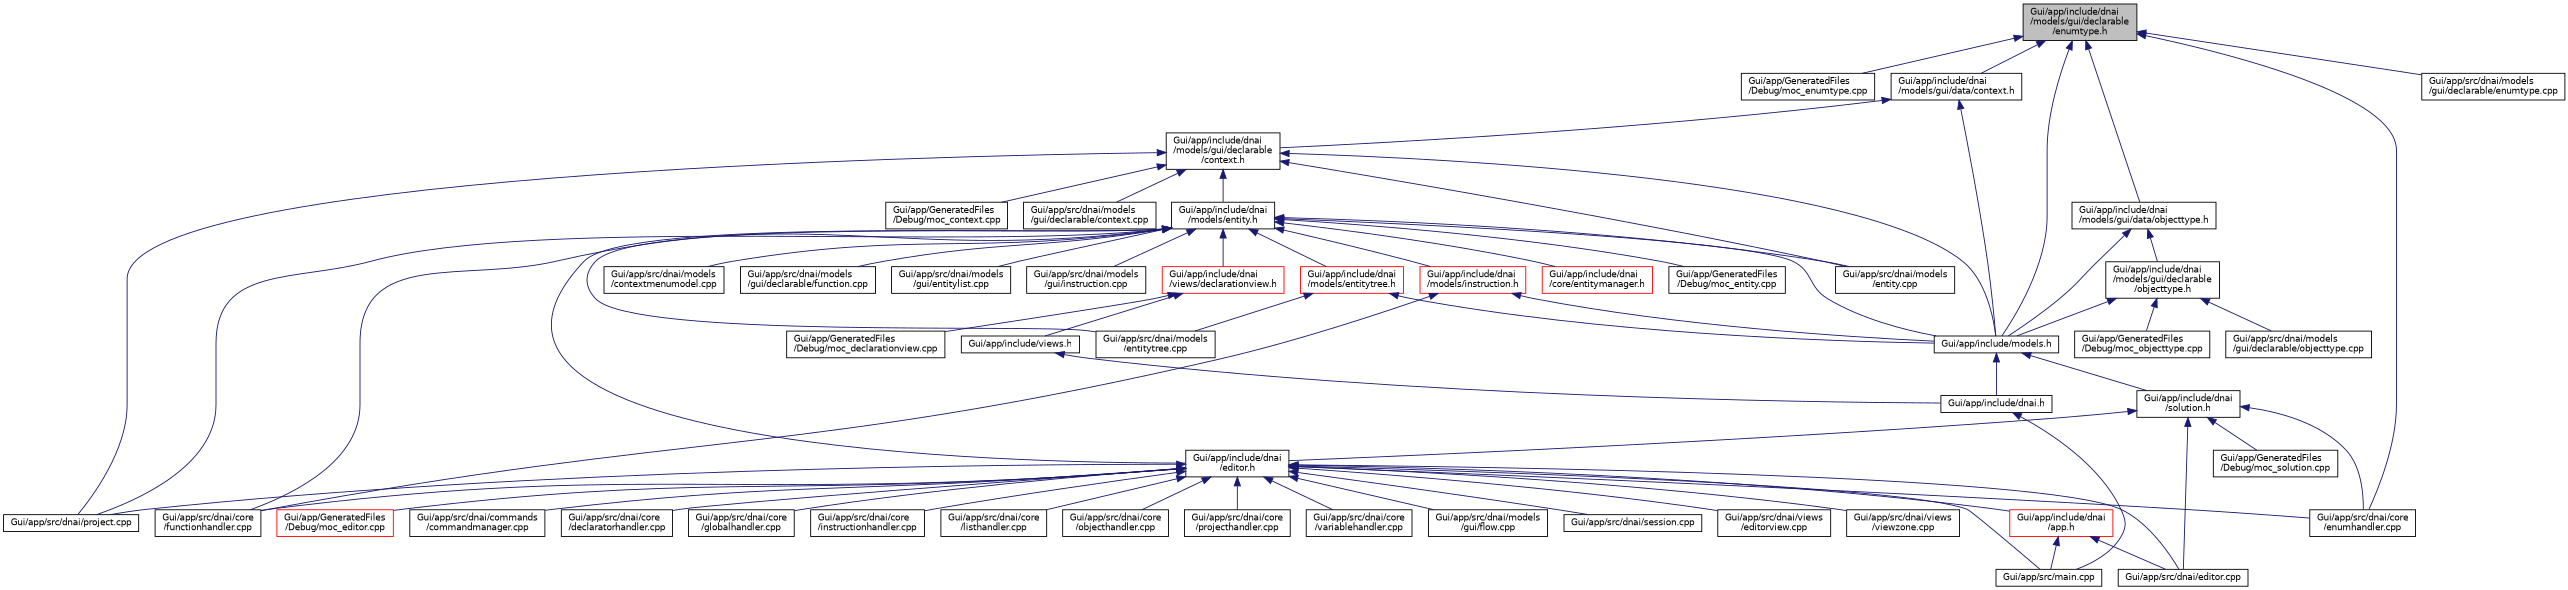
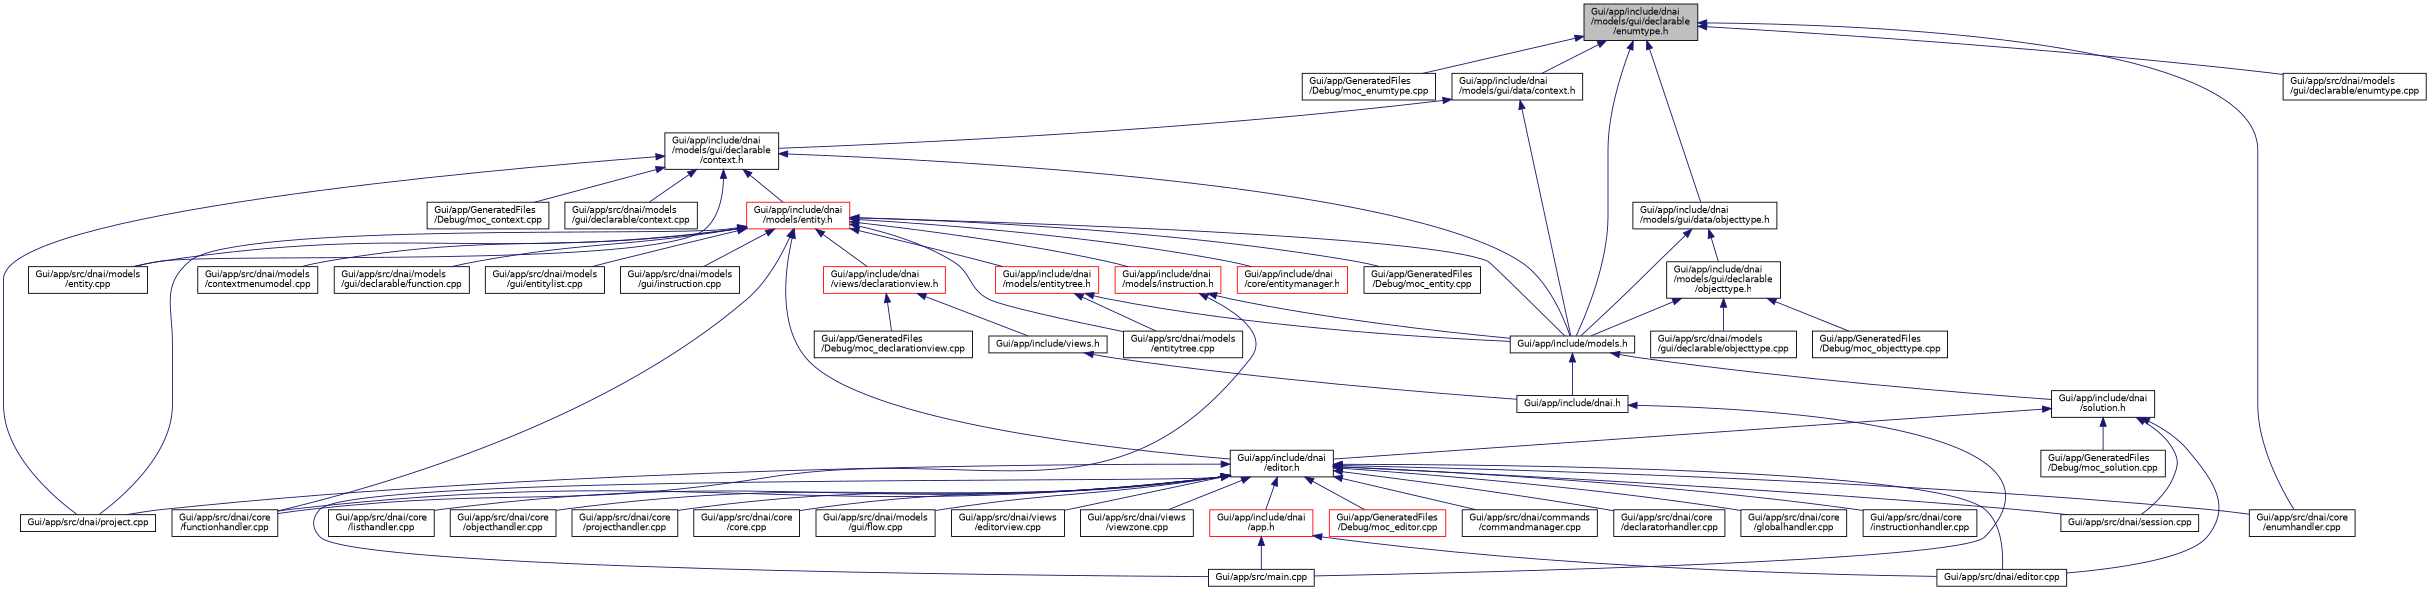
(1223, 216) -> (798, 216)
(2329, 436) -> (2177, 468)
(1359, 523) -> (747, 523)
